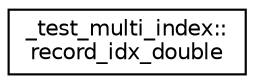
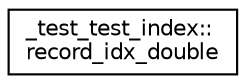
(127, 42) -> (123, 42)
